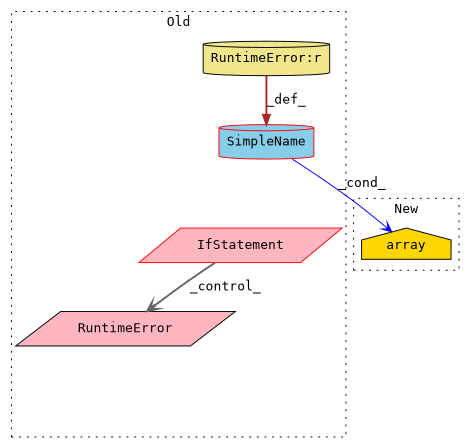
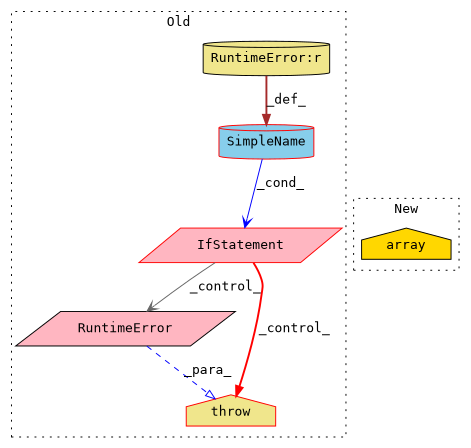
(339, 191) -> (255, 189)
(185, 283) -> (185, 283)
none -> (231, 412)
